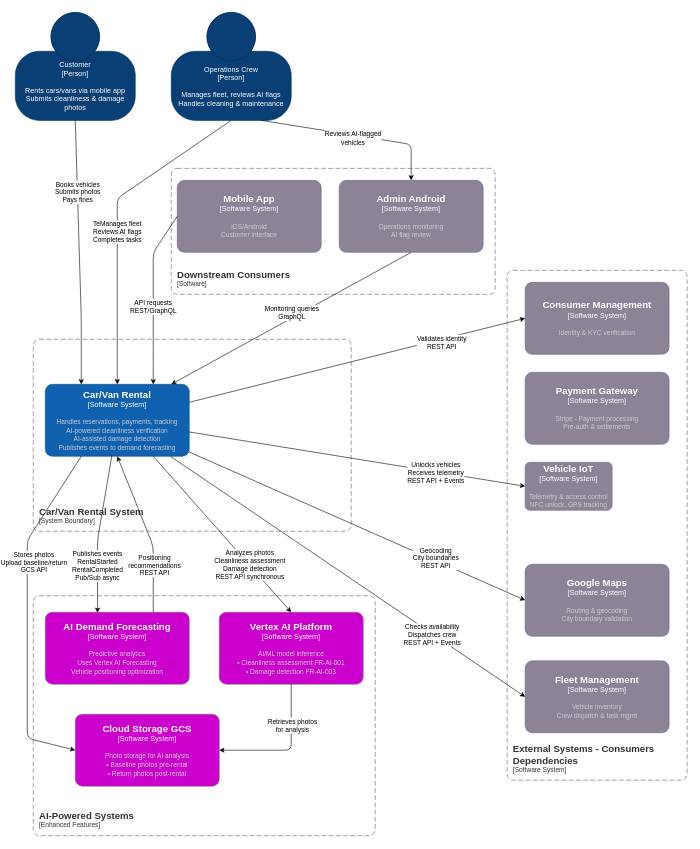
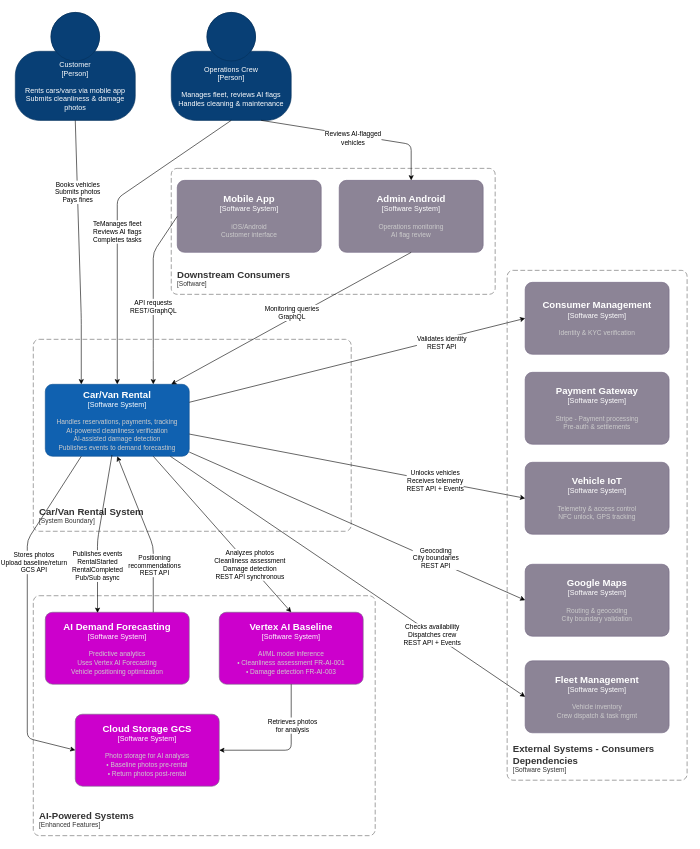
(569, 486) -> (597, 498)
(291, 648) -> (291, 648)
